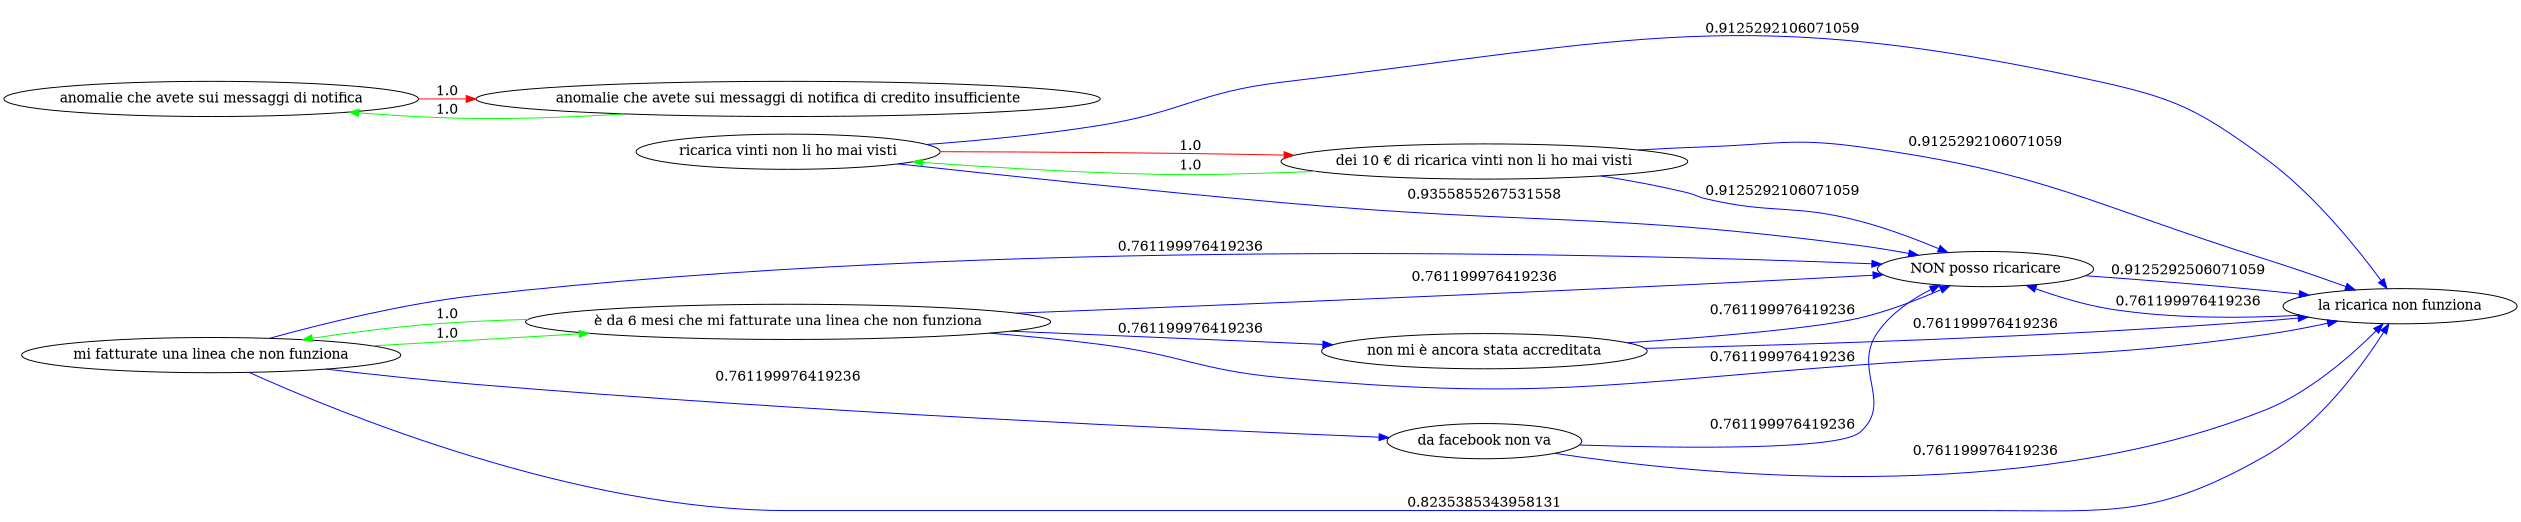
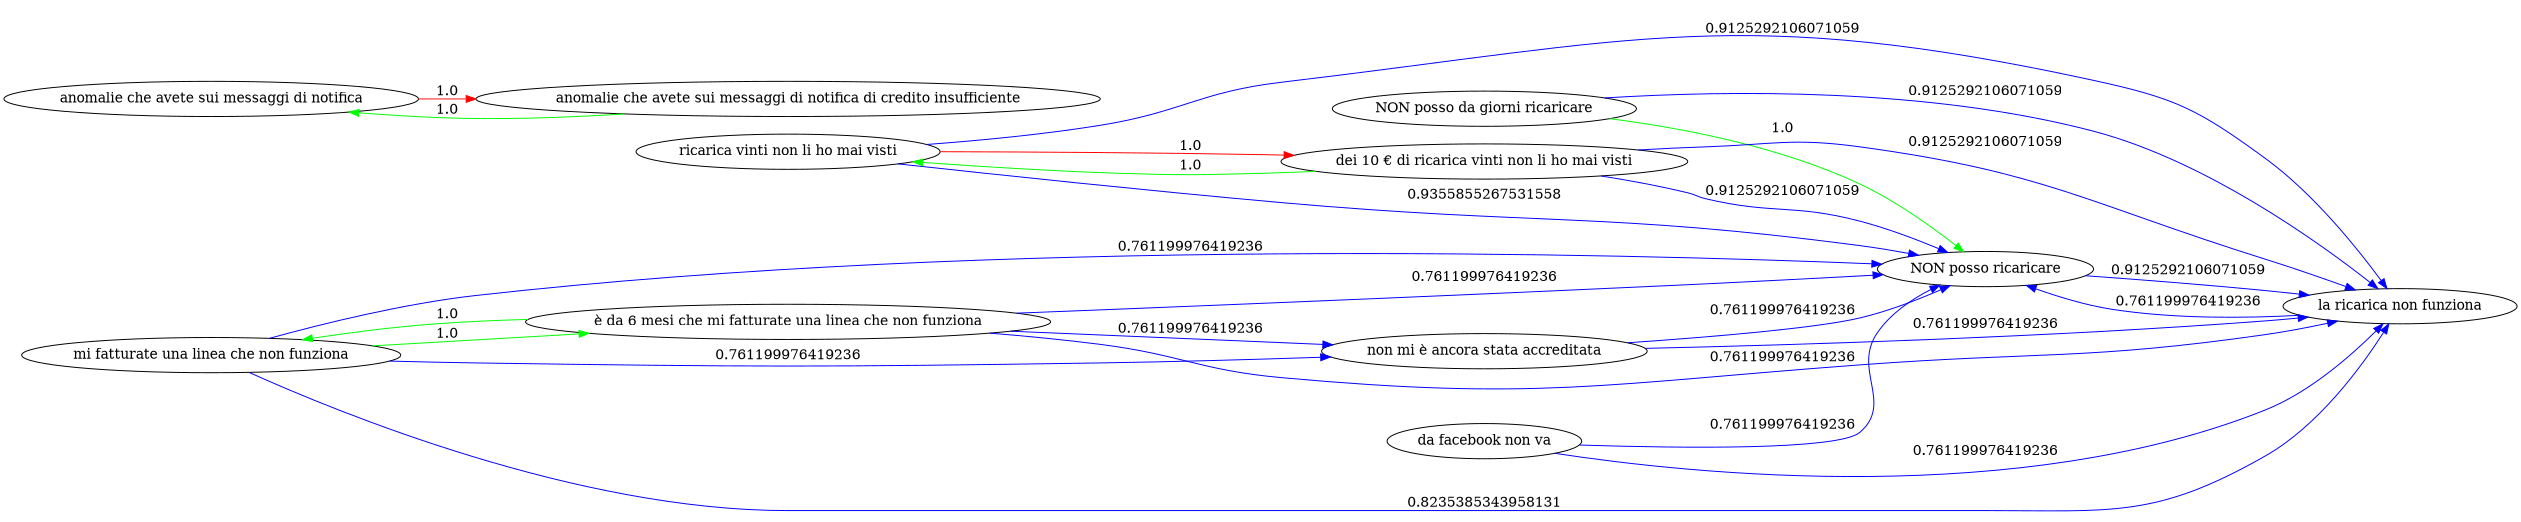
none -> (1484, 109)
(2188, 271) -> (2188, 271)
(852, 411) -> (855, 366)
